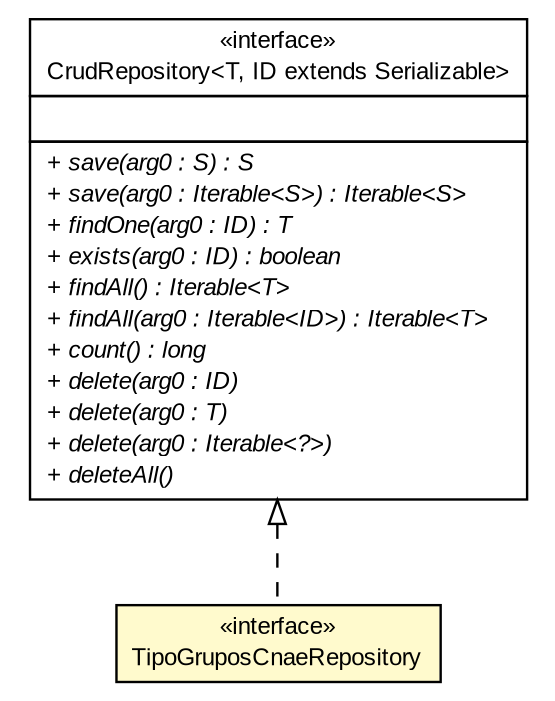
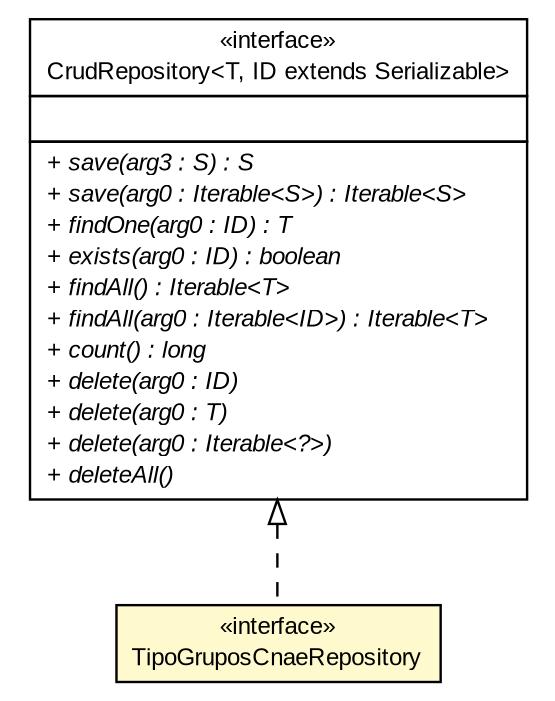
(151, 163) -> (151, 163)
